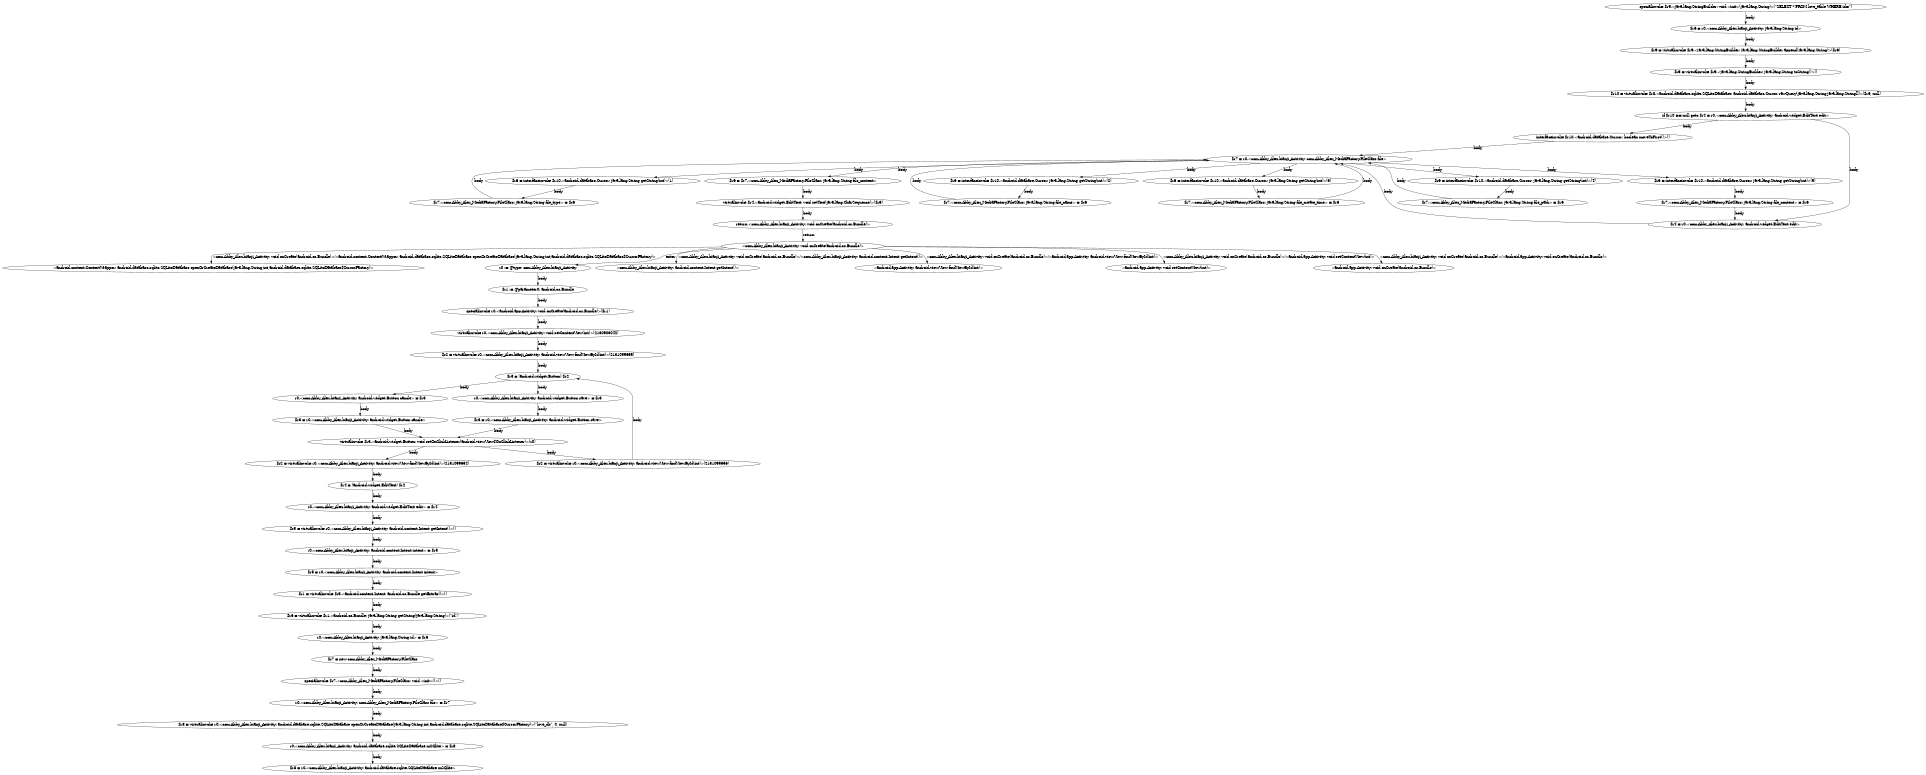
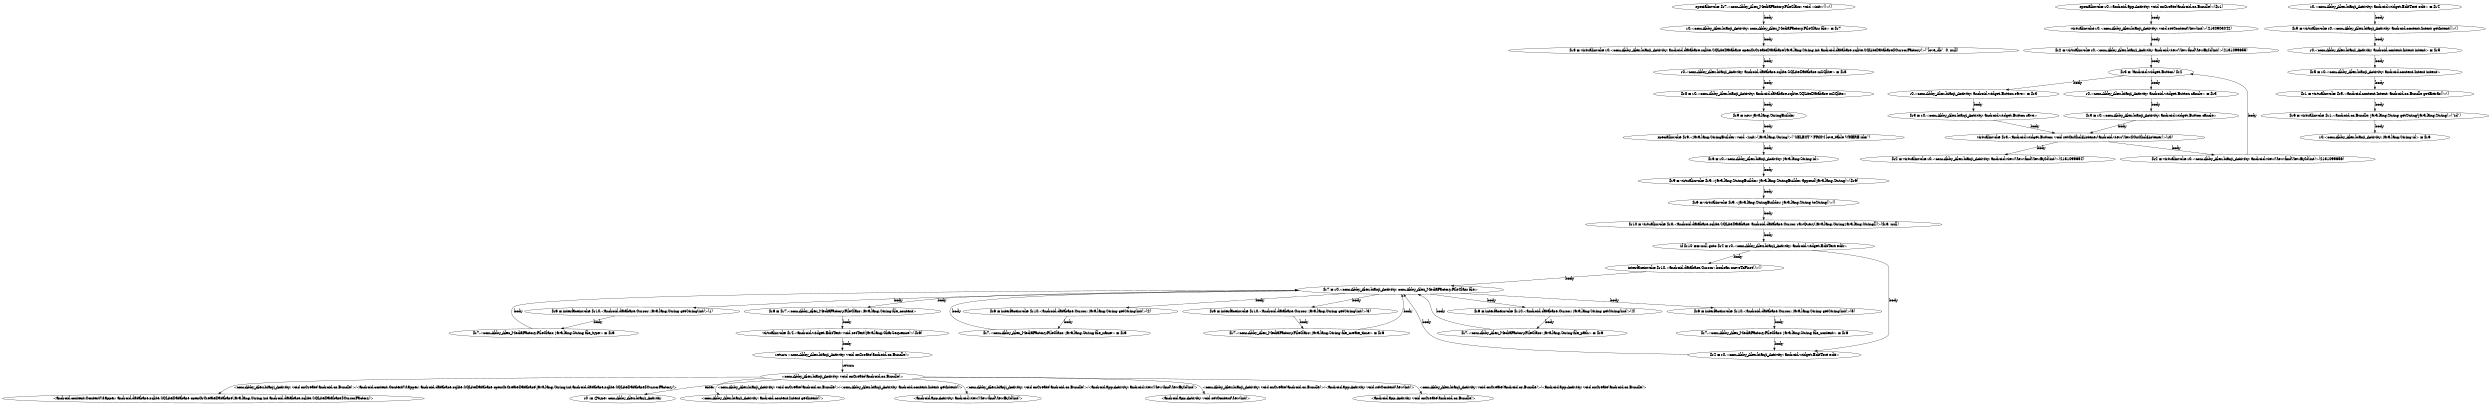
none -> (1764, 116)
(538, 290) -> none
(373, 486) -> none
(373, 660) -> none
